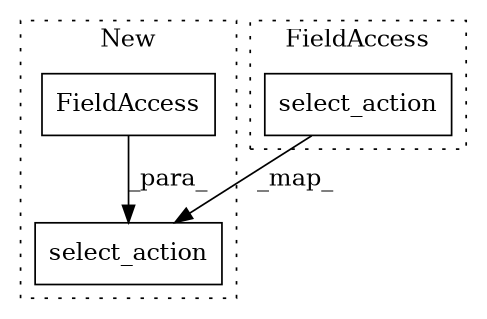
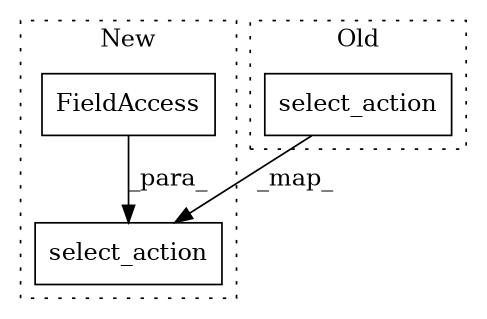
(358, 40) -> (358, 40)
